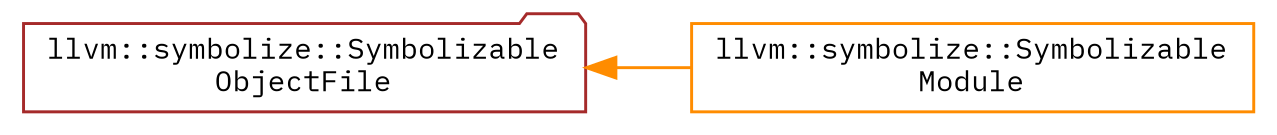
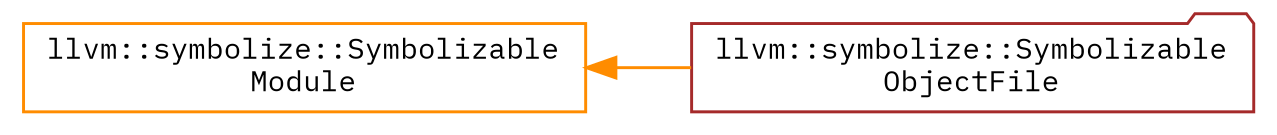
(654, 68) -> (654, 68)
